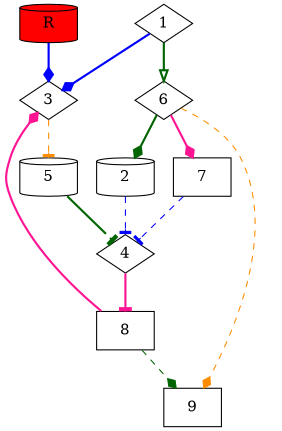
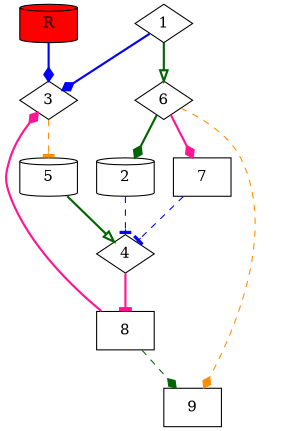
(87, 215) -> (87, 215)
